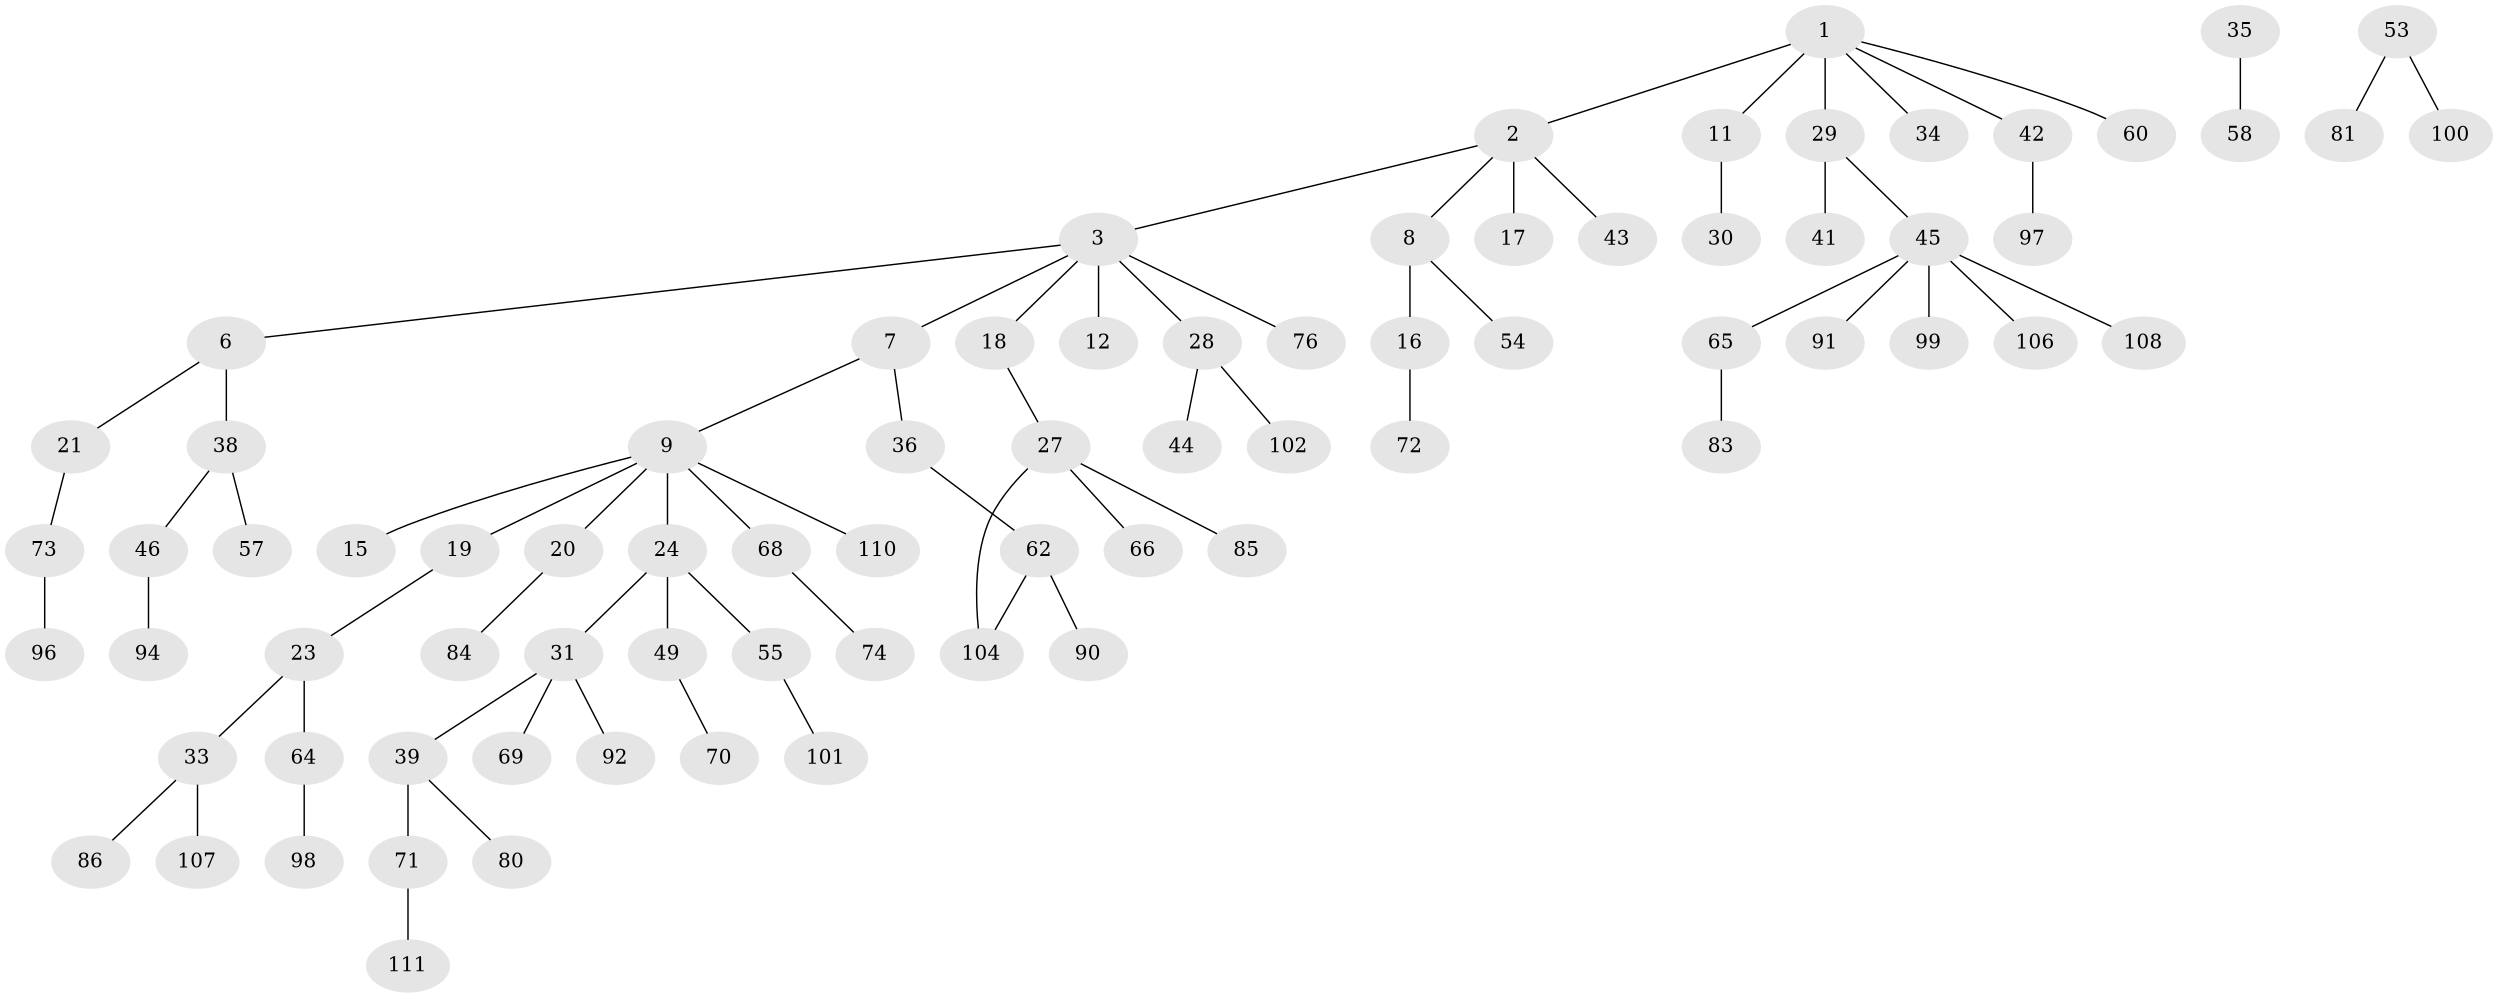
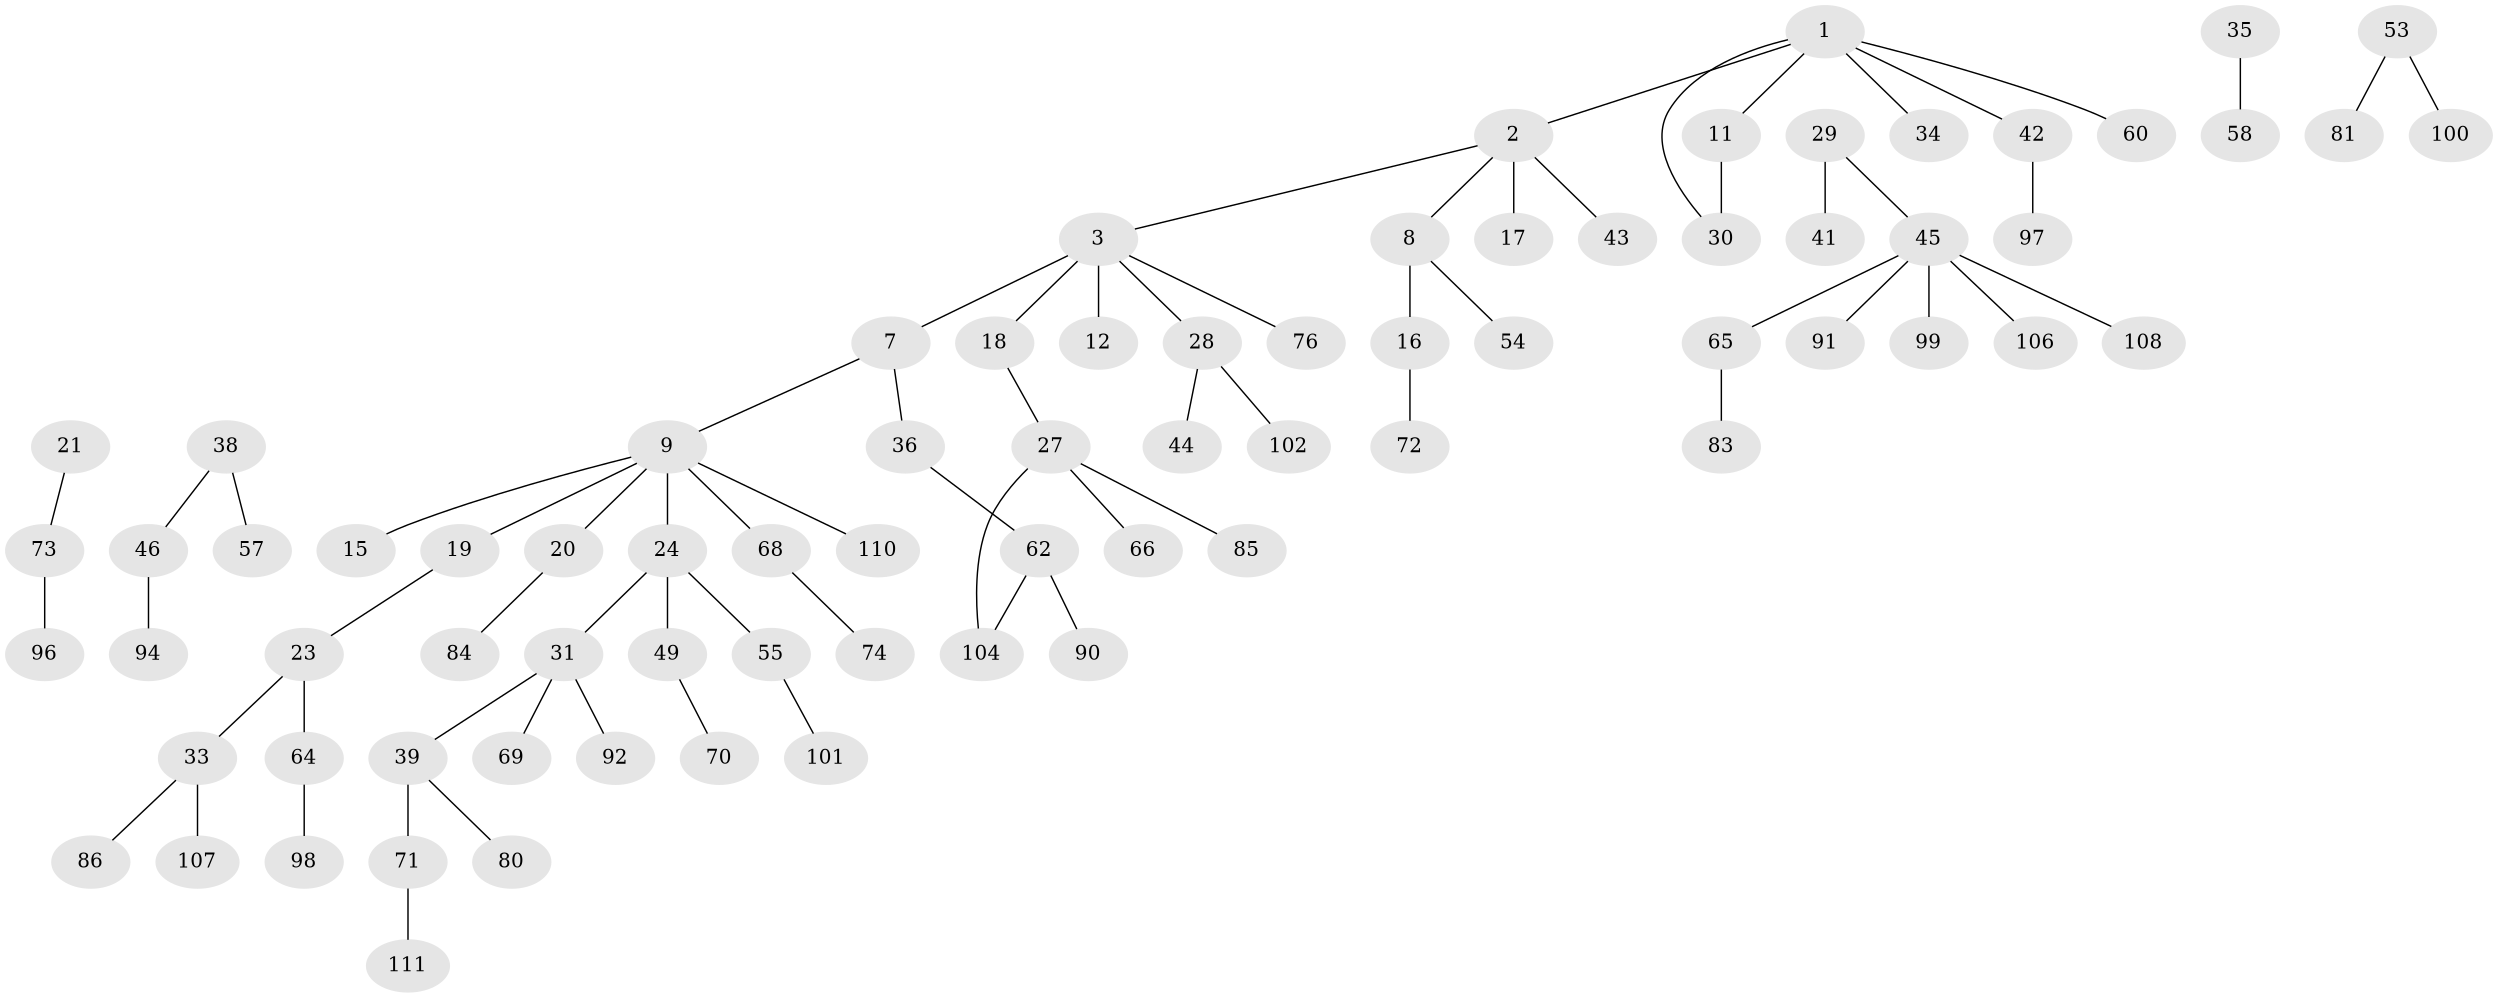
(1825, 84) -> (1676, 101)
(226, 343) -> none
